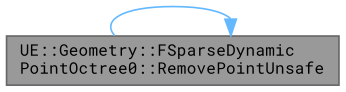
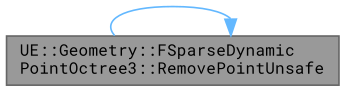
(173, 61) -> (173, 61)
